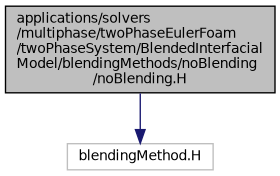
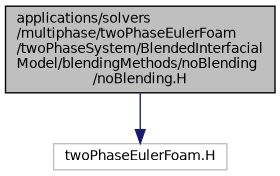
(140, 157) -> (140, 157)
